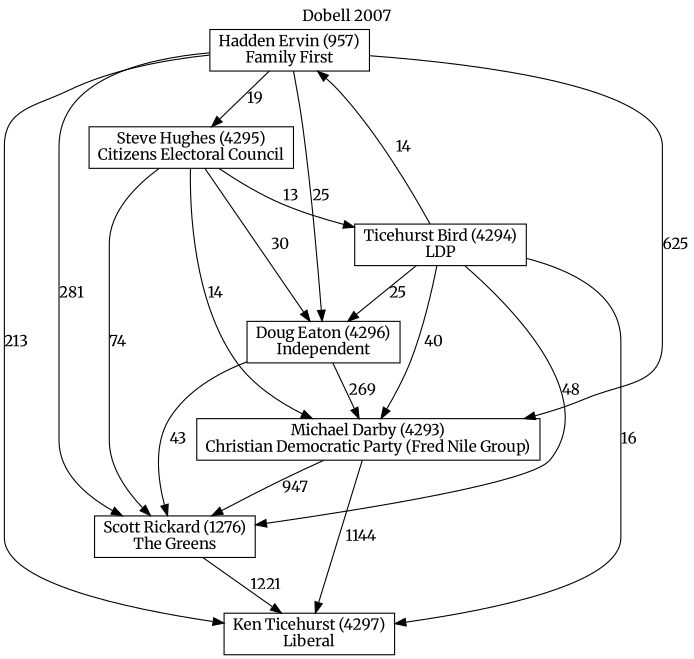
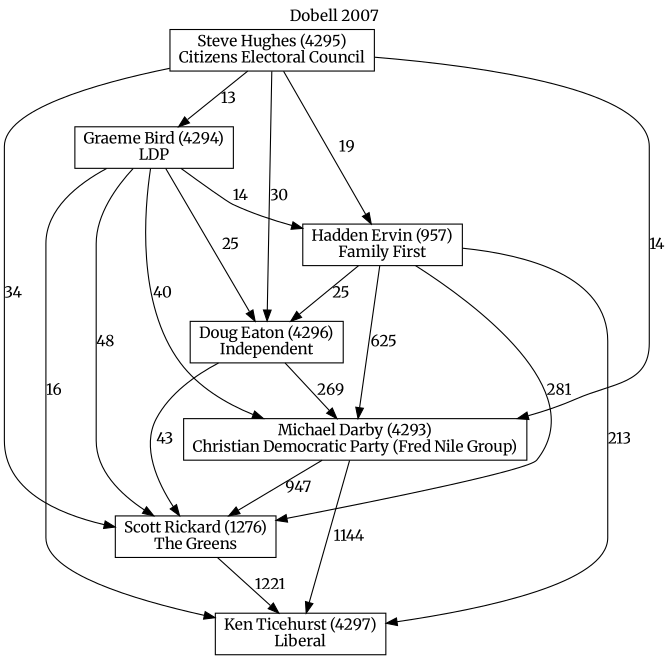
(244, 95) -> (325, 143)
(441, 245) -> (154, 148)
(118, 342) -> (13, 293)
